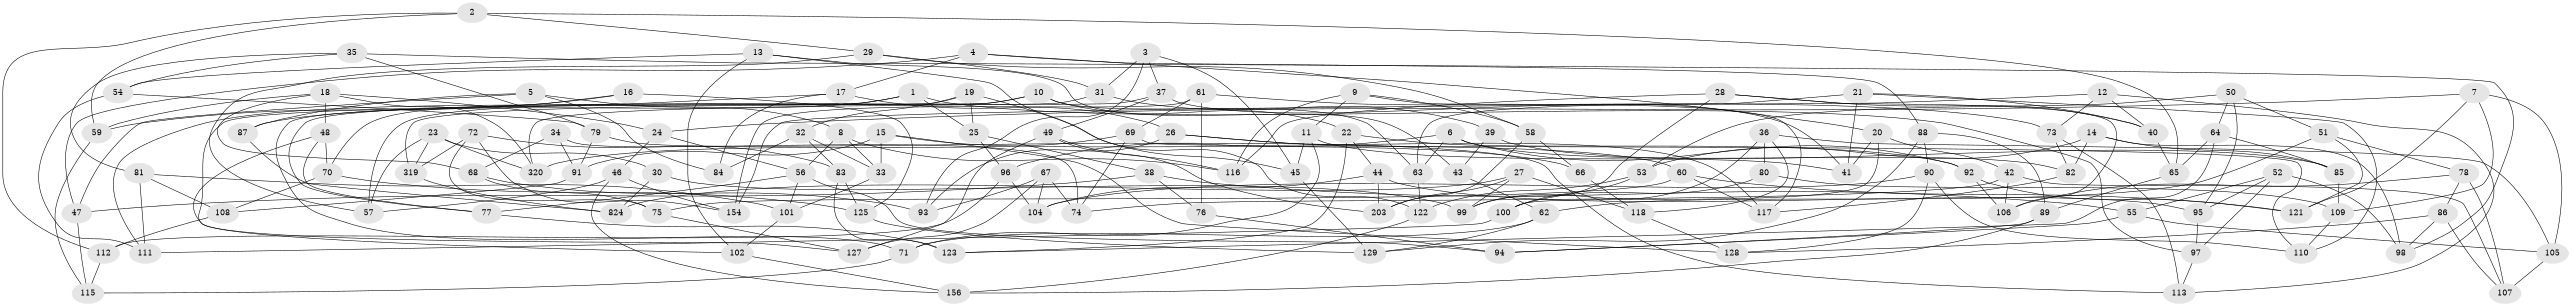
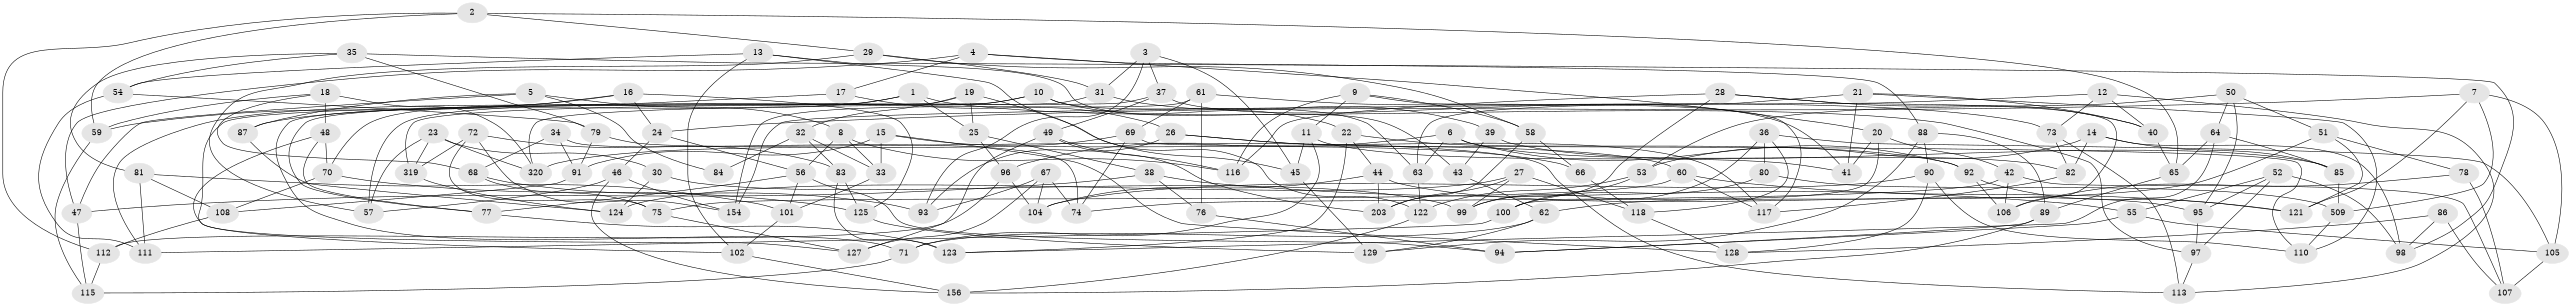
(492, 107) -> (644, 115)
(754, 114) -> none
(2455, 190) -> none
(616, 213) -> (616, 213)
(2338, 213) -> (2338, 213)
